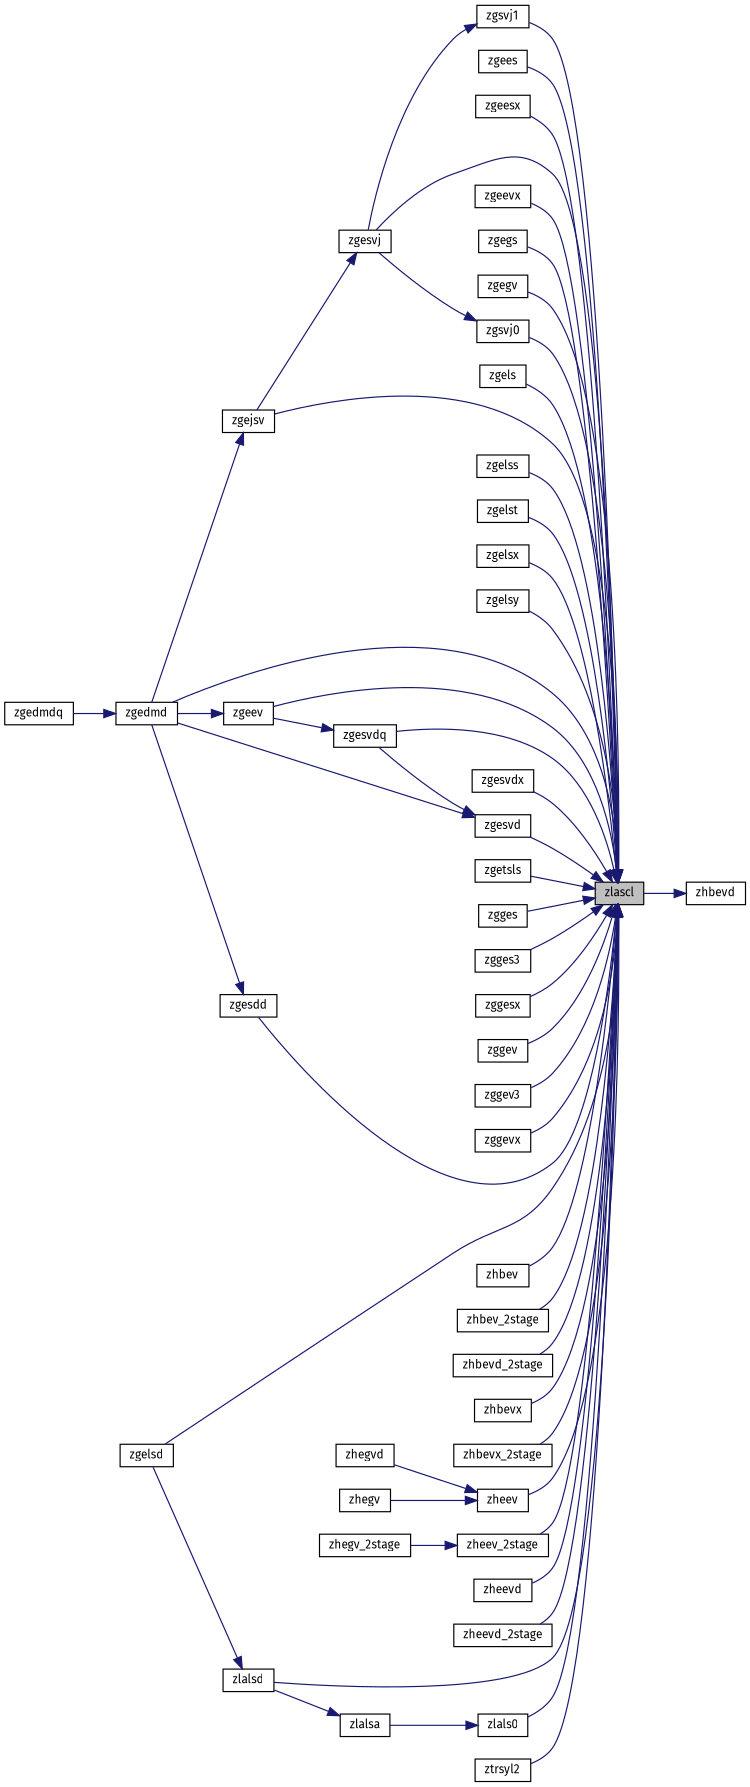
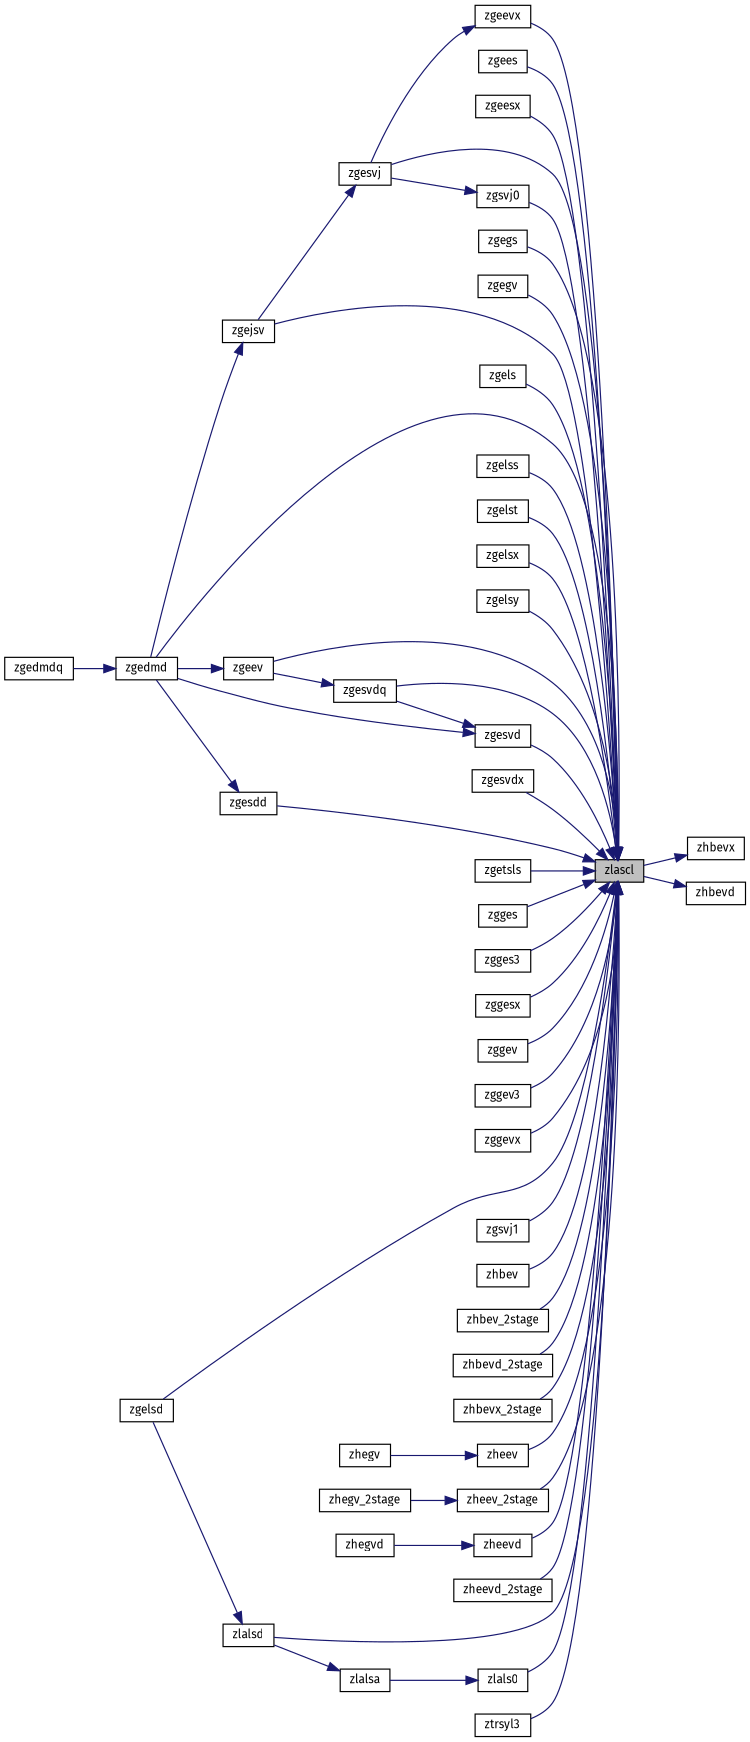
(401, 121) -> (409, 91)
(605, 1169) -> (659, 862)
(430, 1477) -> (428, 1545)
(503, 1770) -> (503, 1725)
